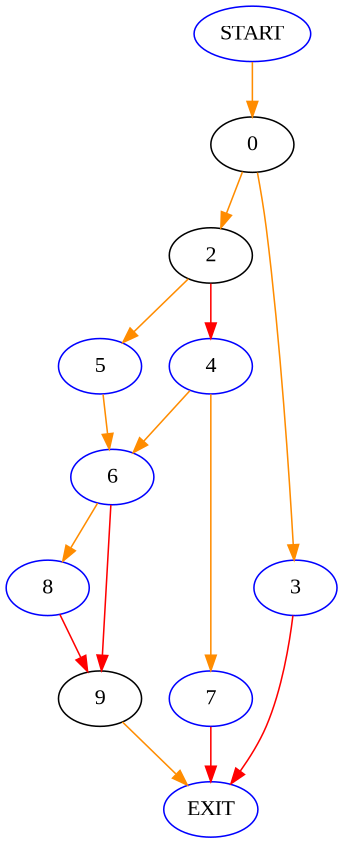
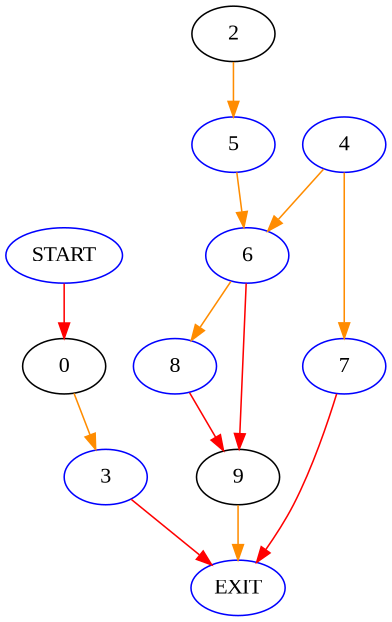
(252, 82) -> (64, 303)
(235, 193) -> none
(211, 303) -> none
